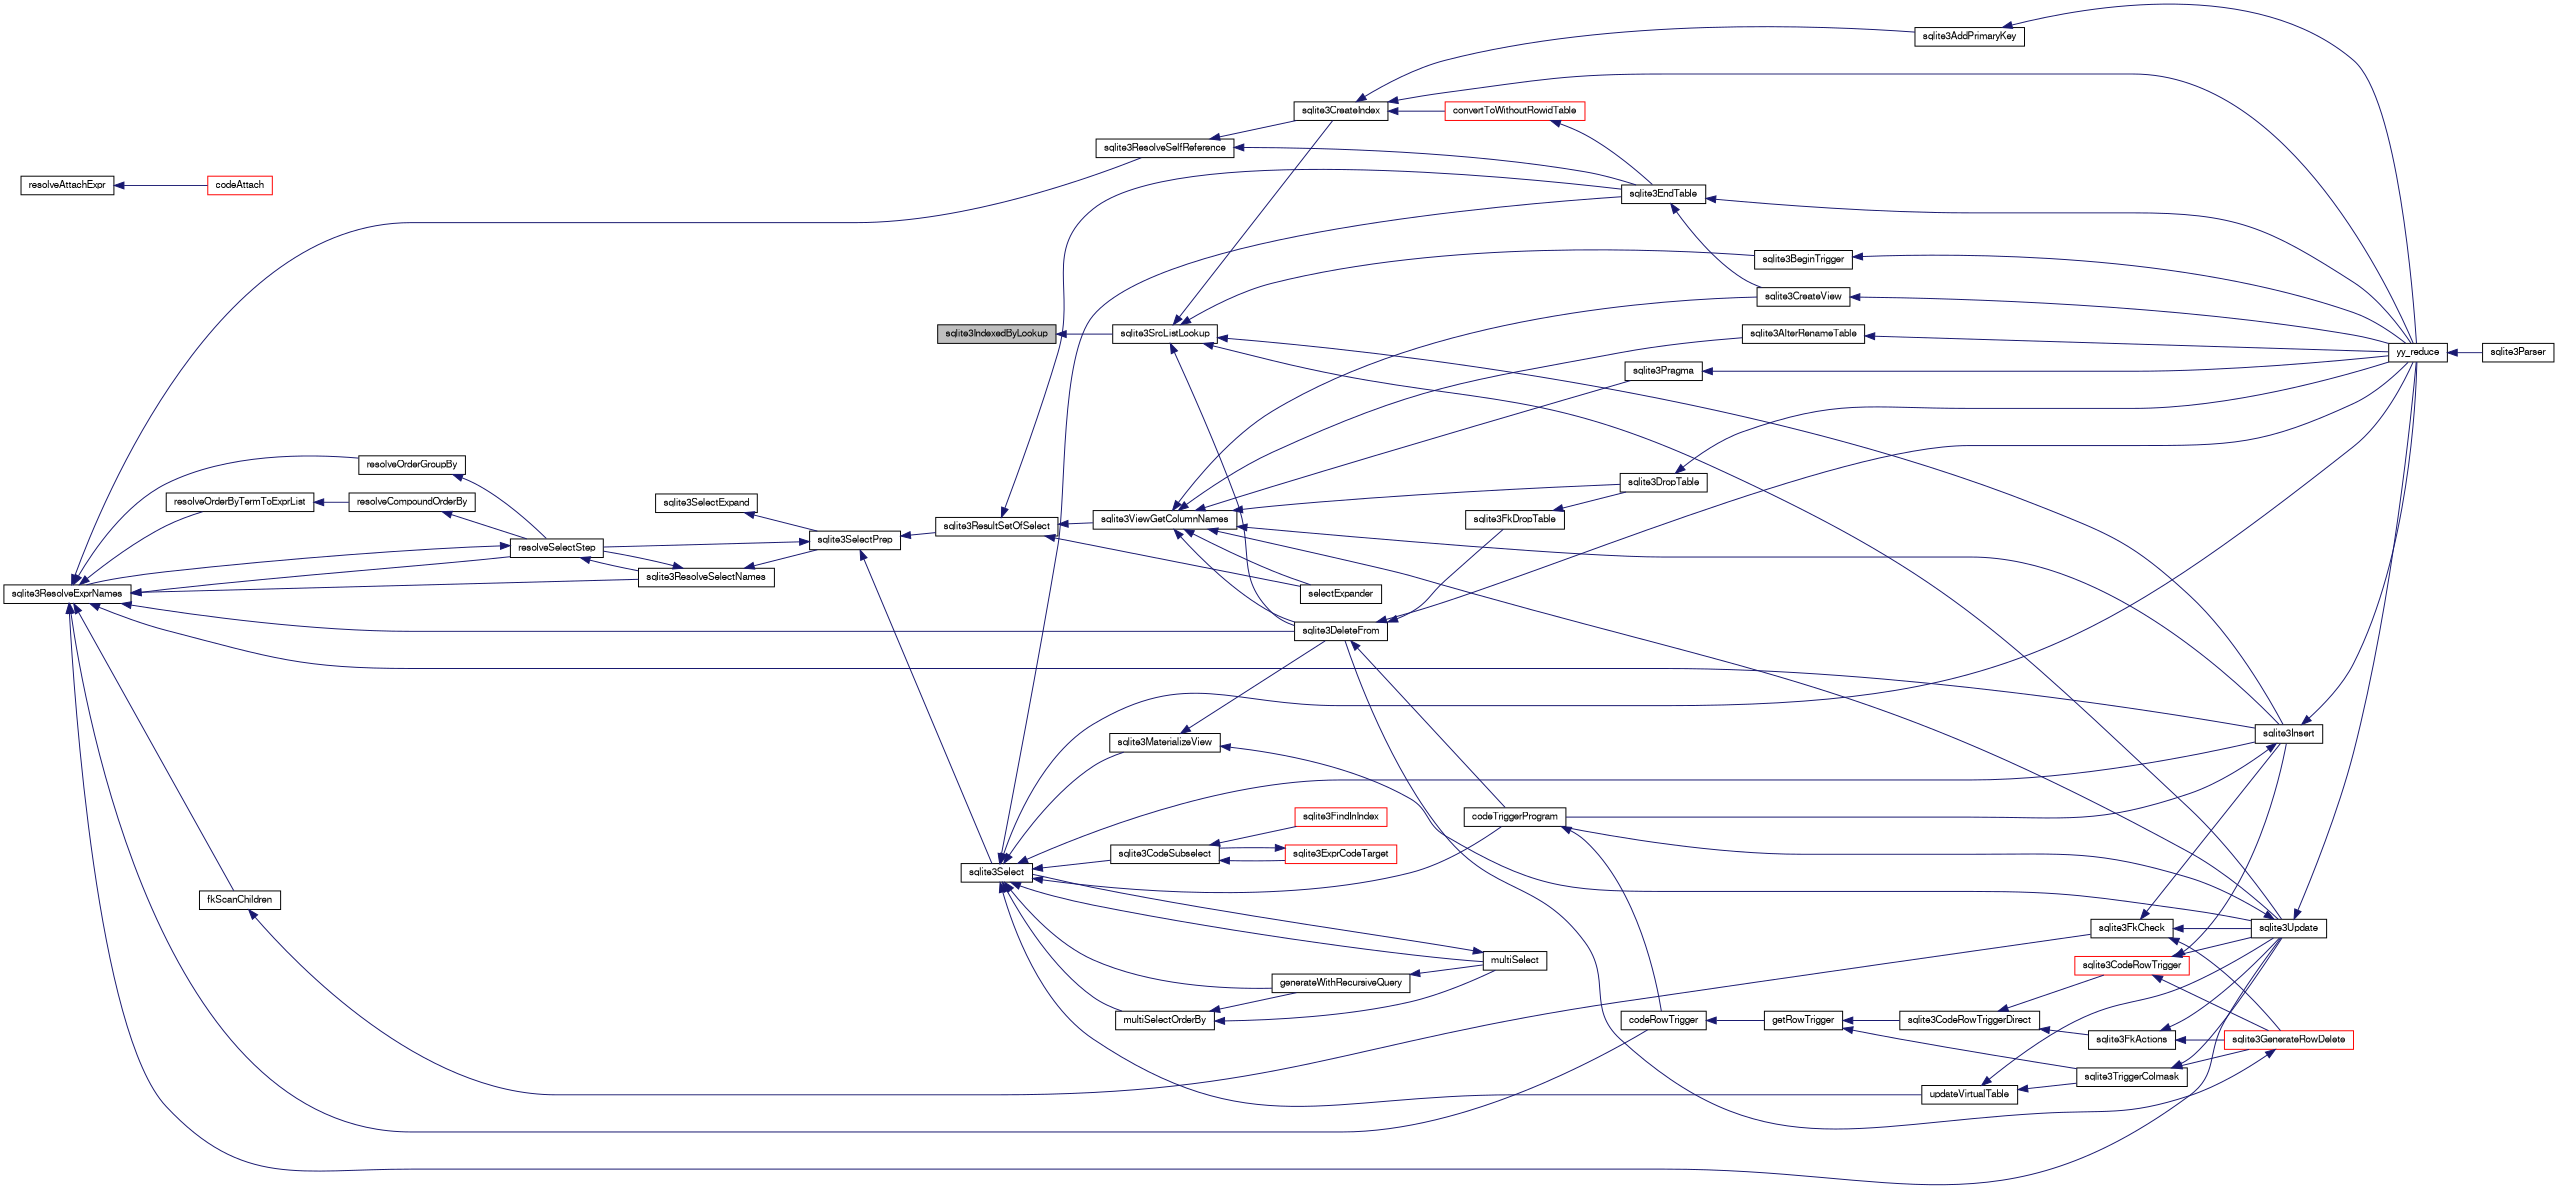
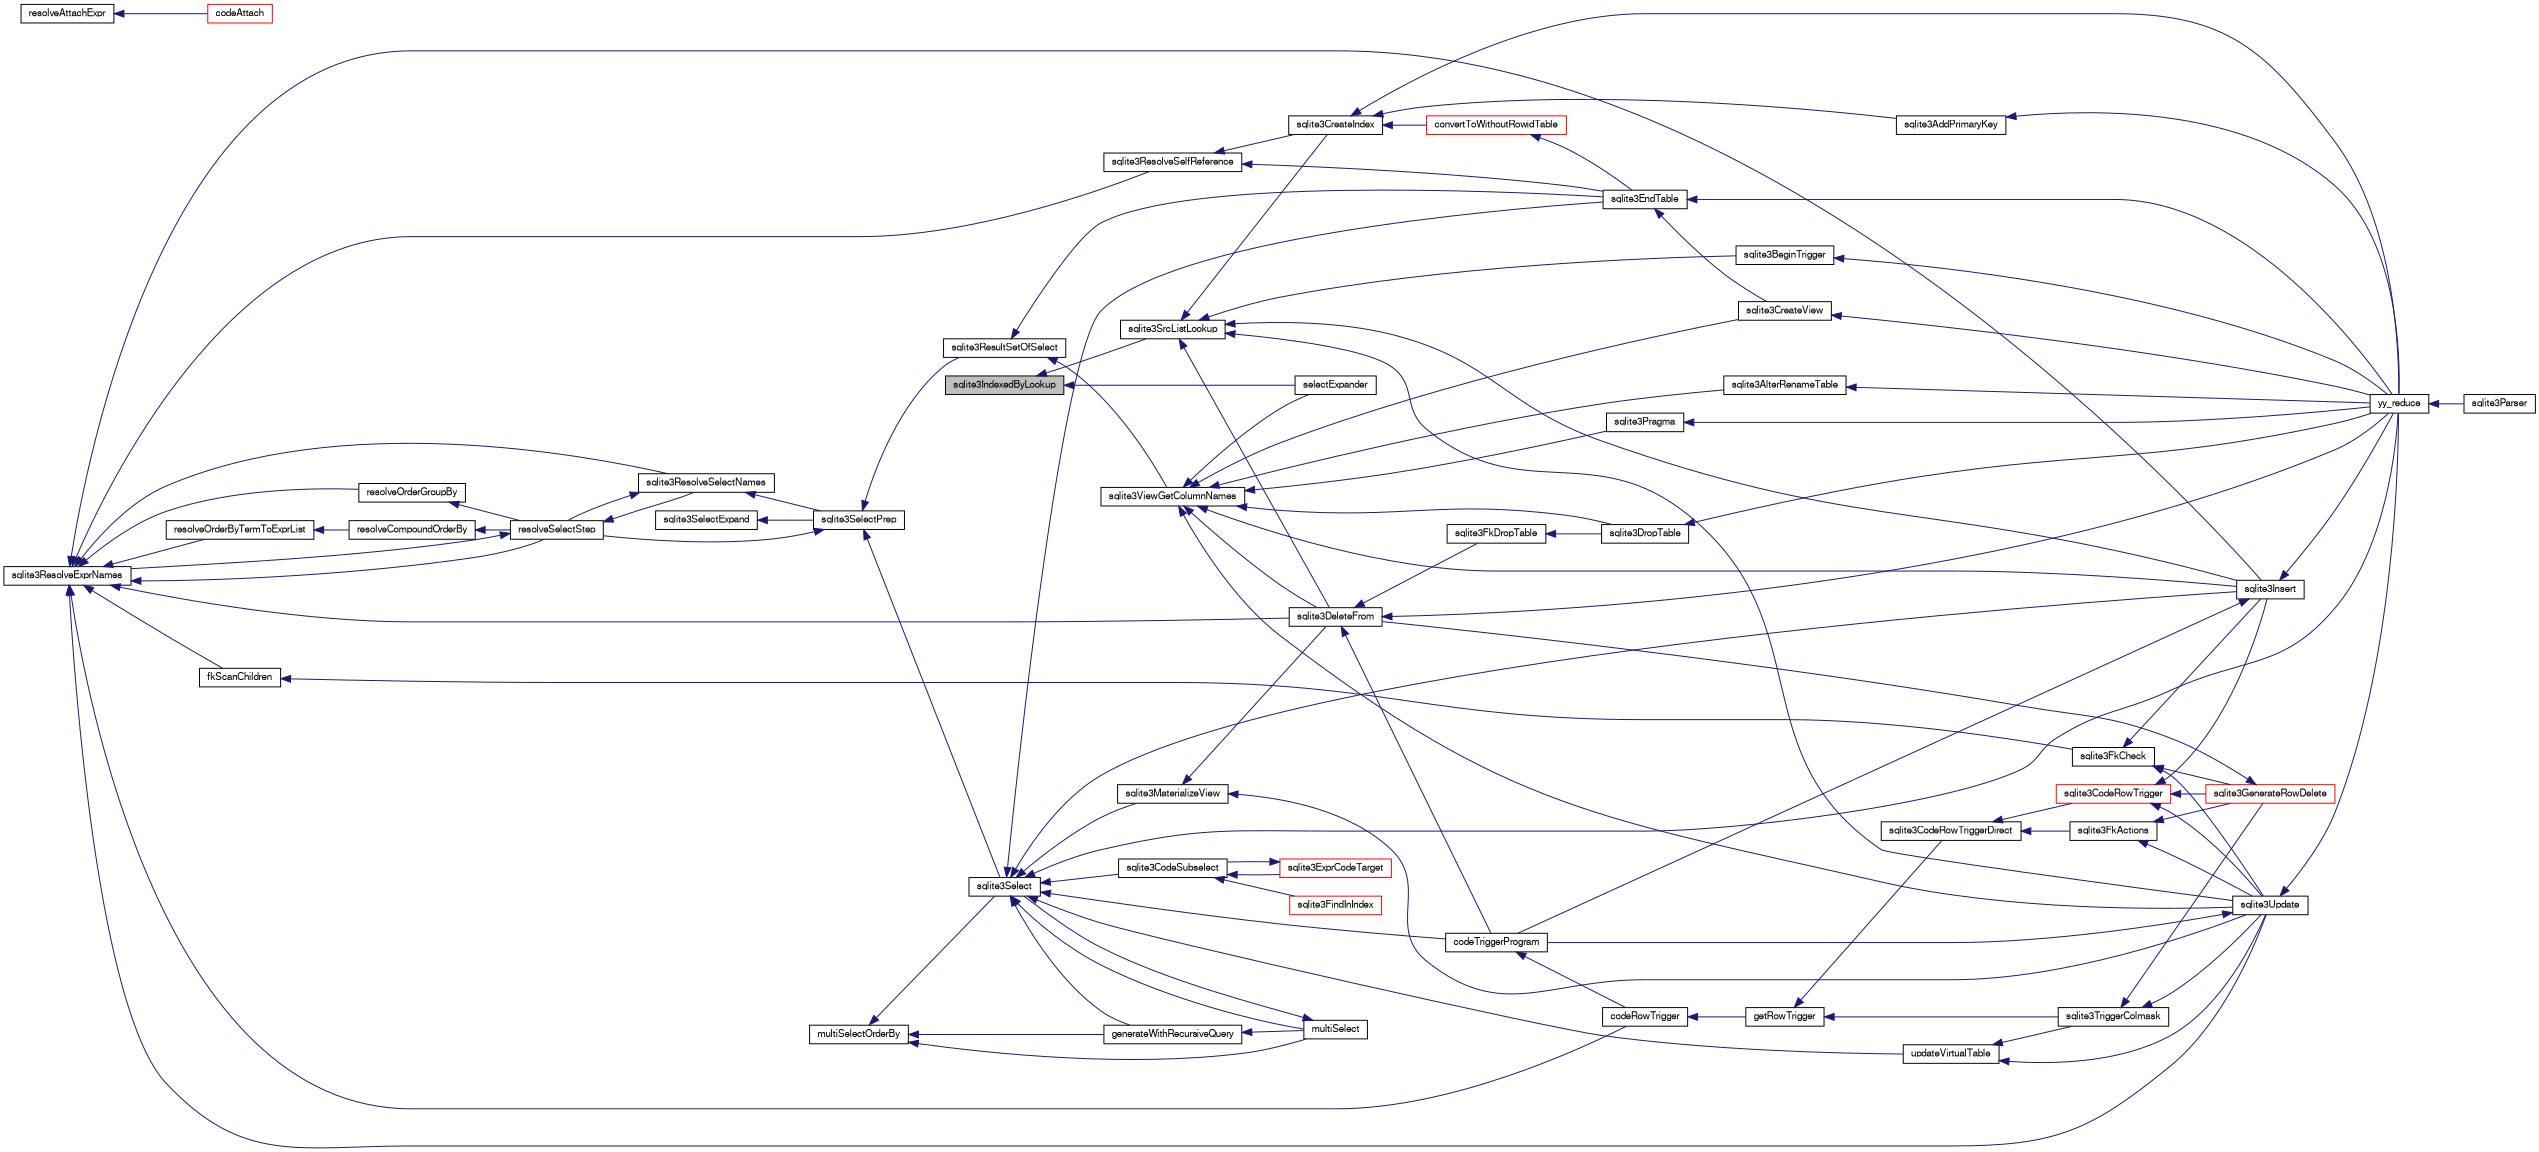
(1178, 562) -> (1184, 385)
(1055, 961) -> (935, 957)
